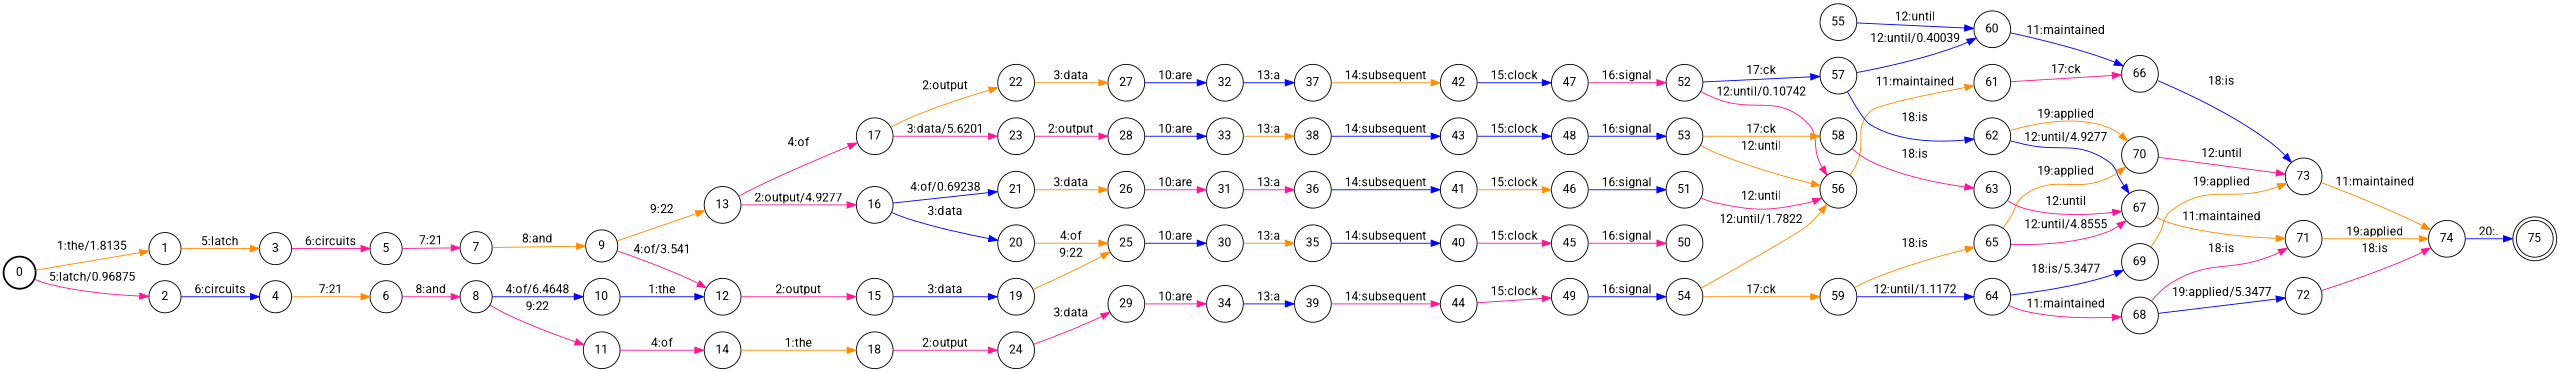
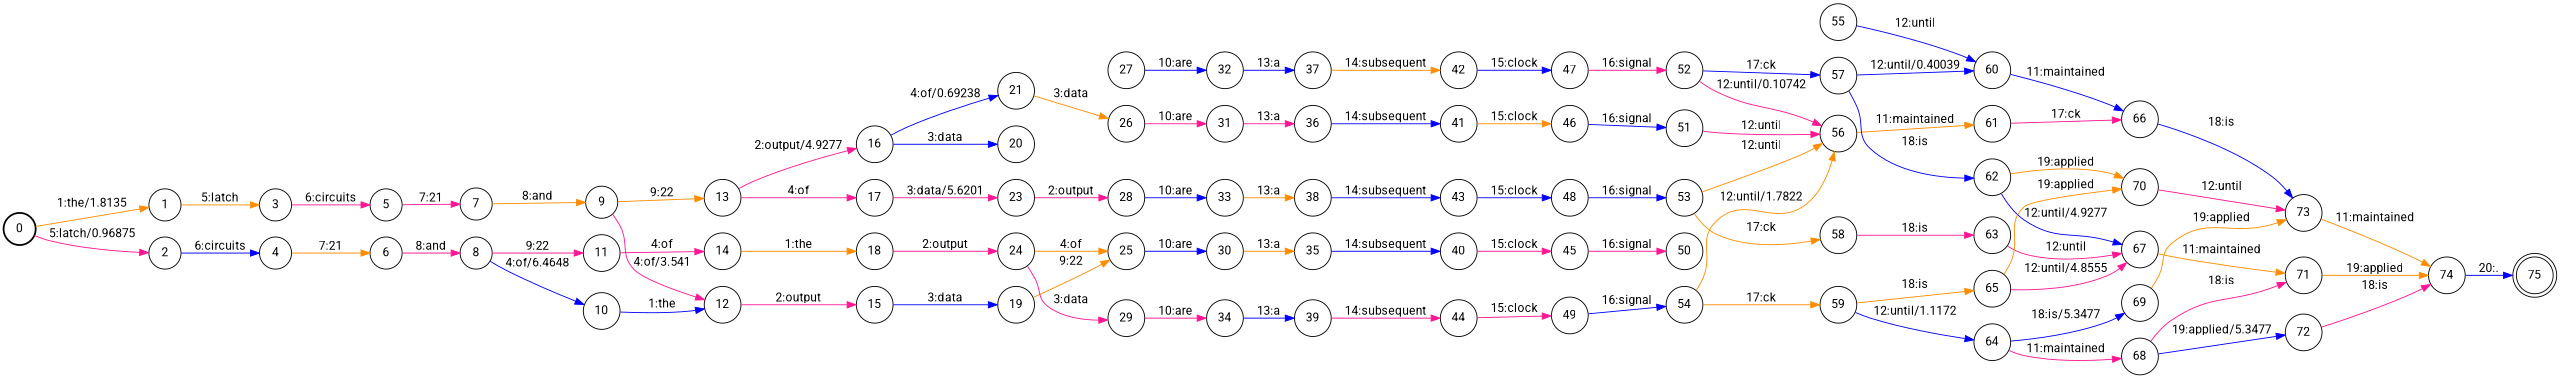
(1016, 83) -> none
(1067, 243) -> (1067, 251)
